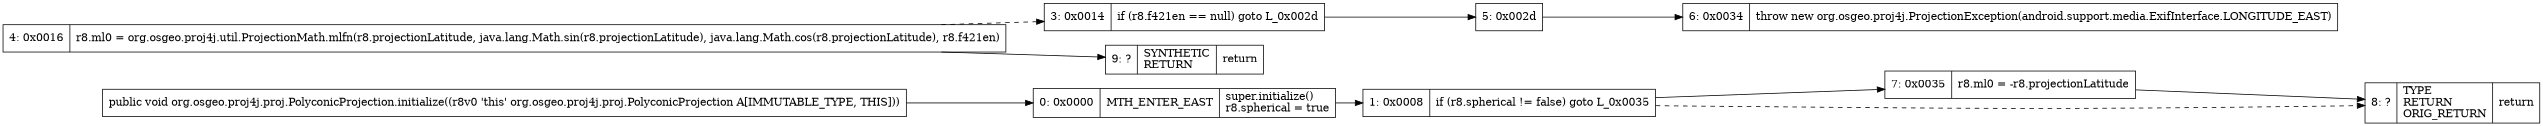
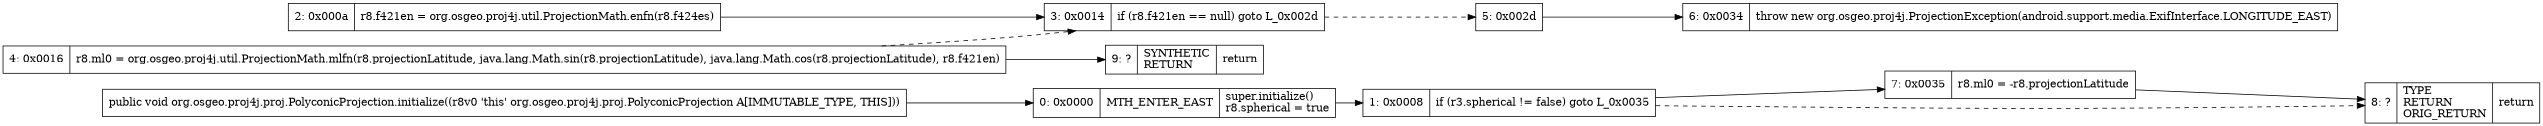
none -> (504, 17)
(1396, 17) -> (1396, 17)
(1543, 103) -> (1543, 103)
